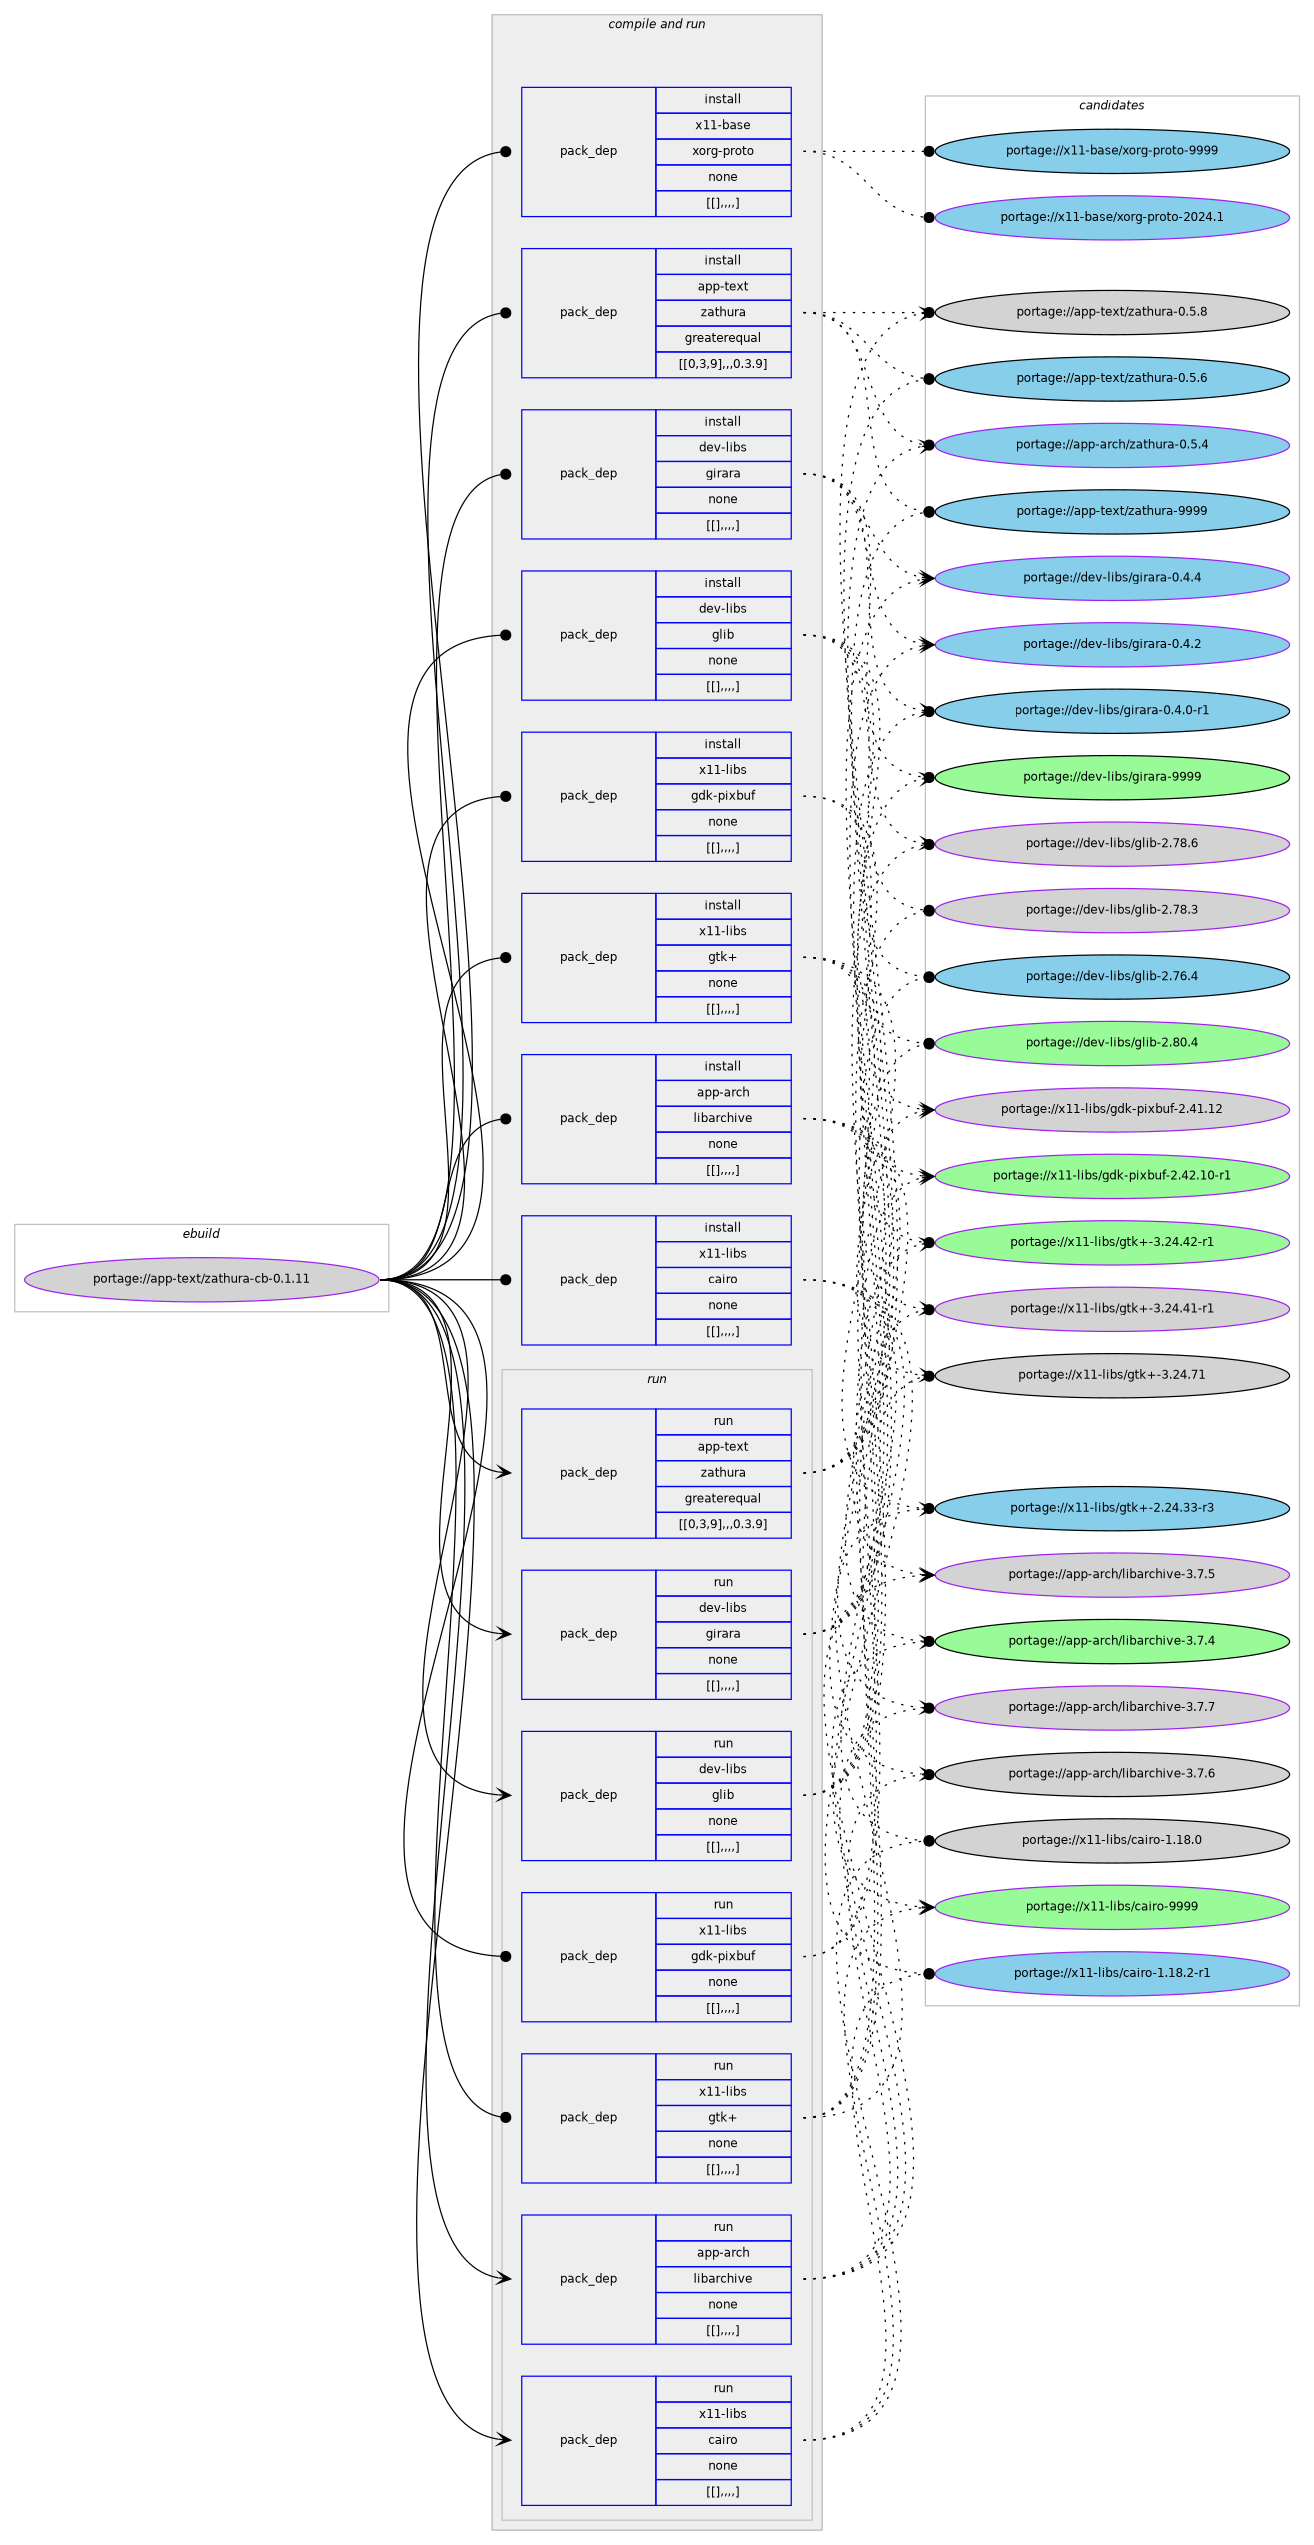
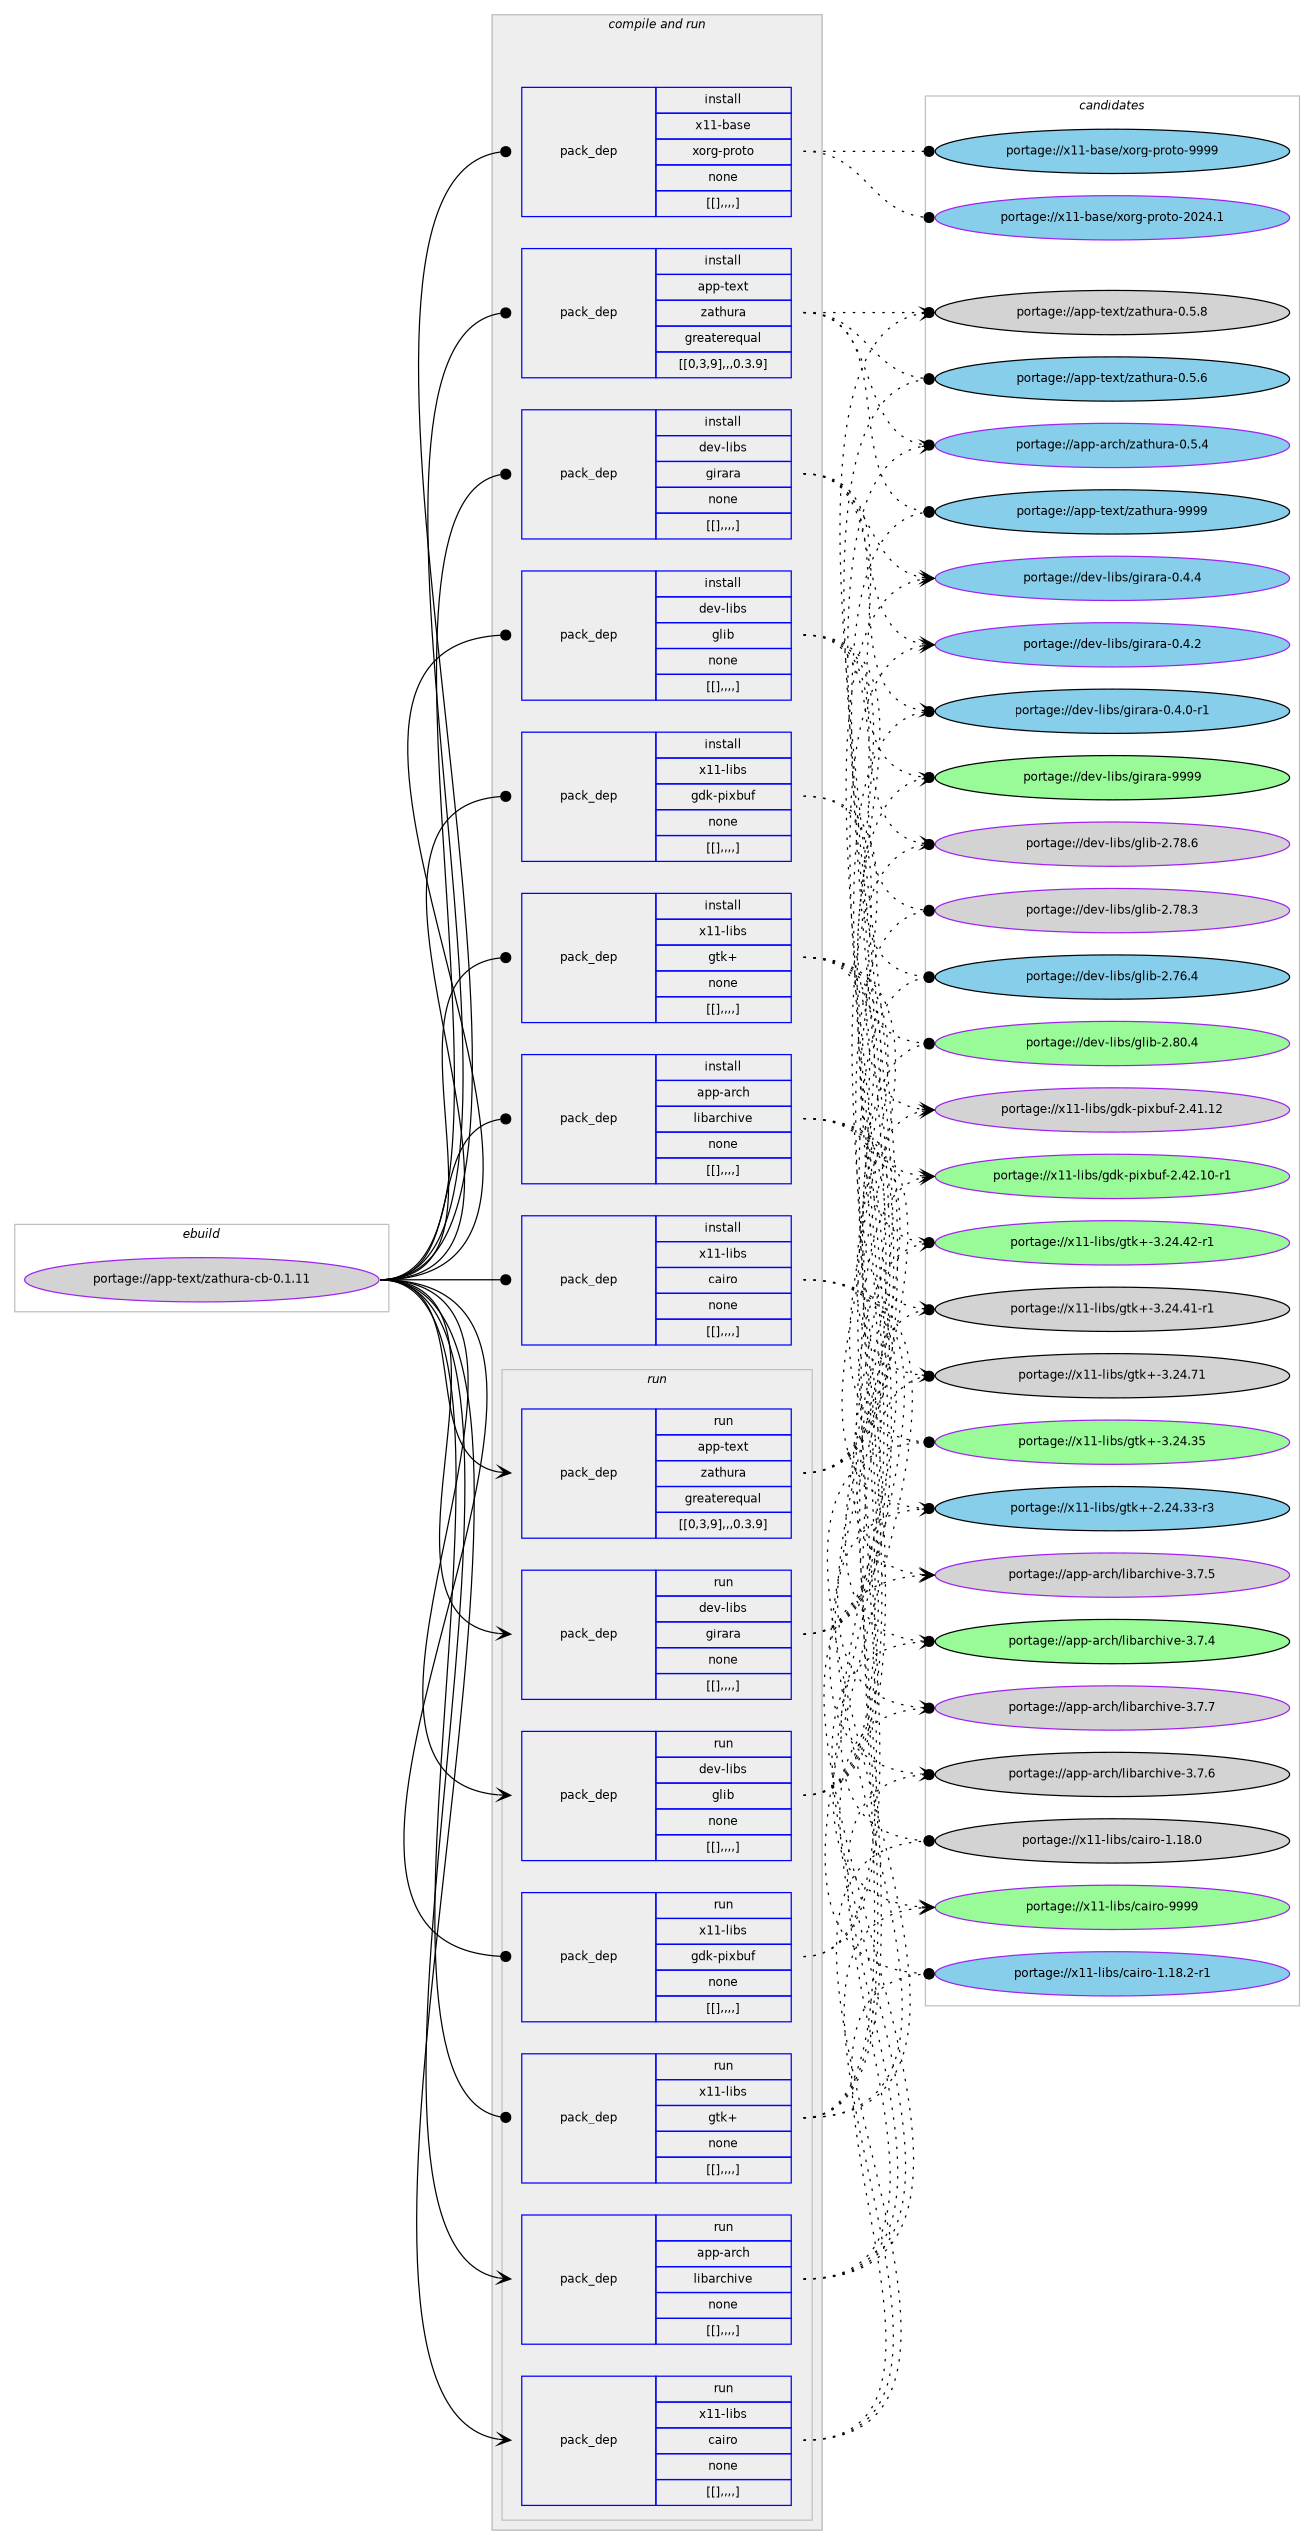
(1112, 1309) -> (1112, 1309)
none -> (1112, 1442)
